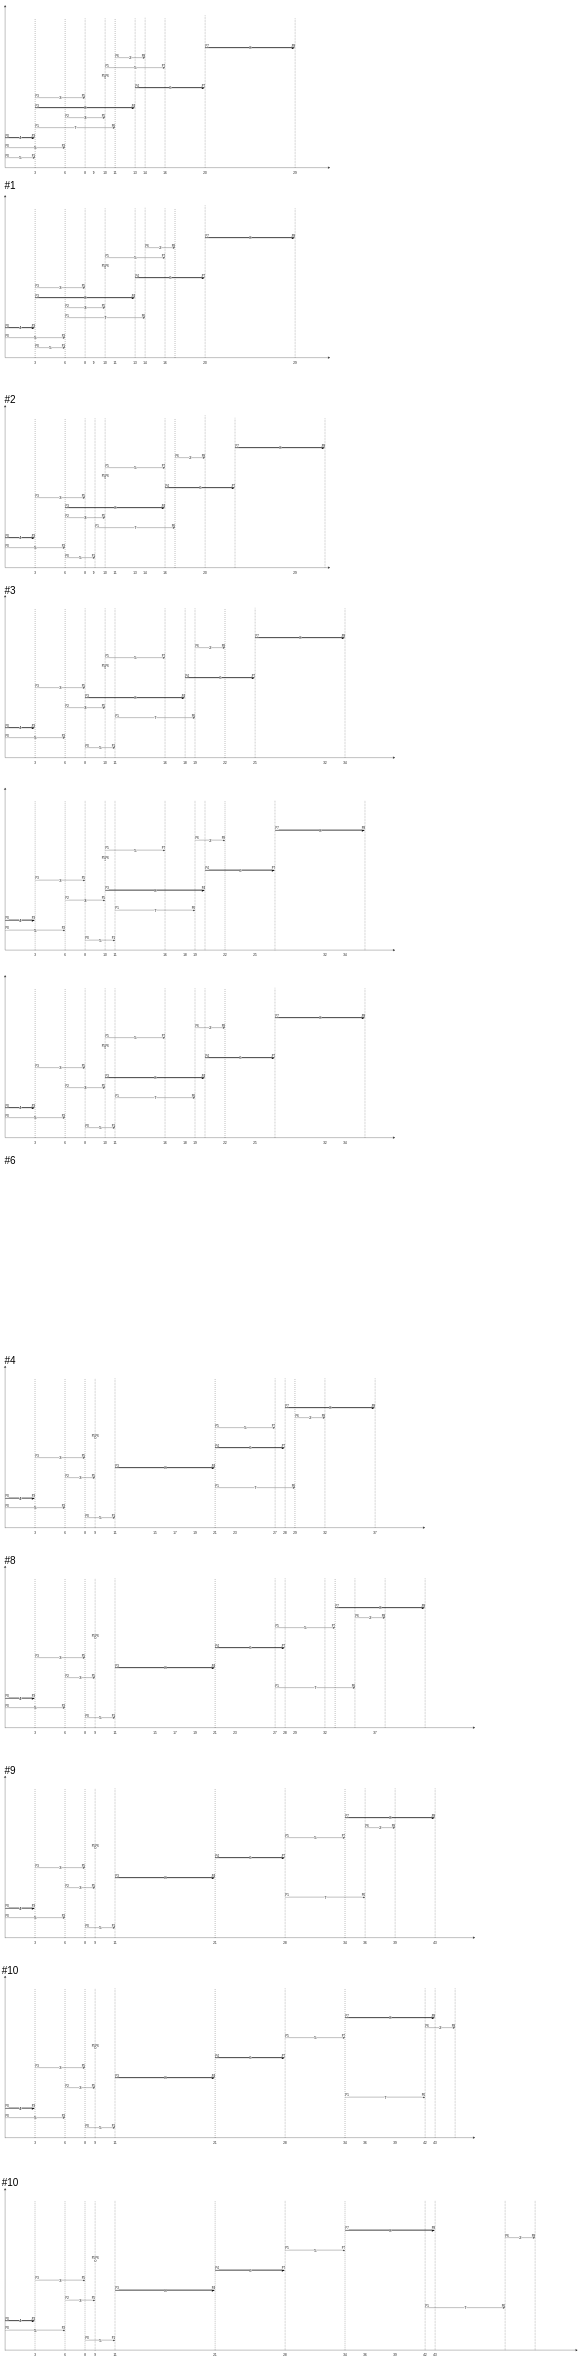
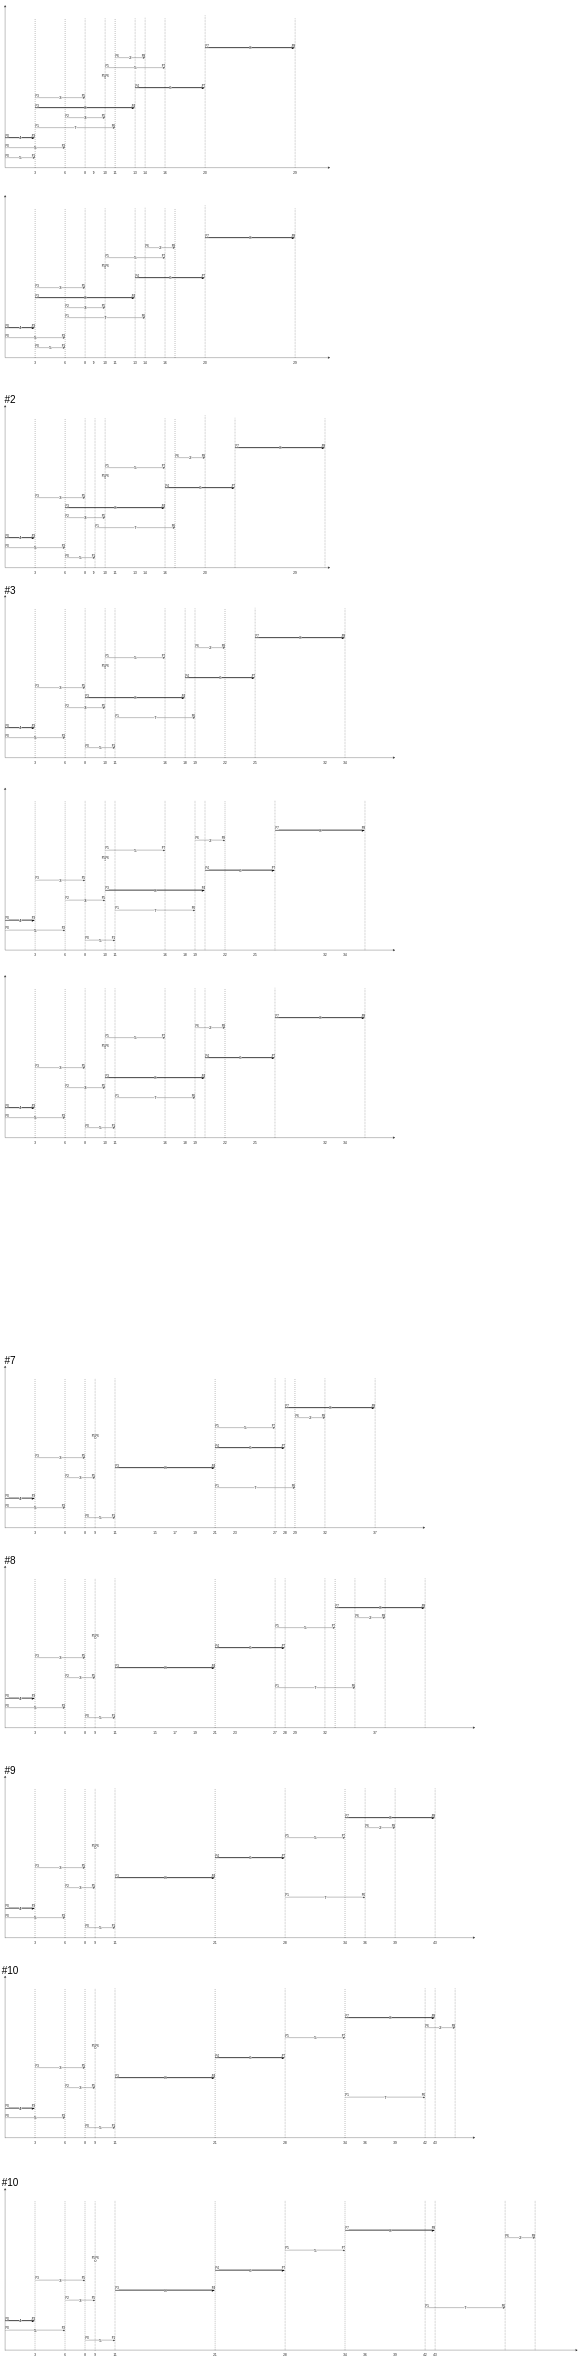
(10, 185) -> none
(10, 1160) -> none
(10, 1360) -> (10, 1360)
